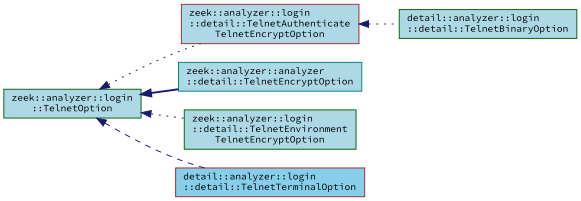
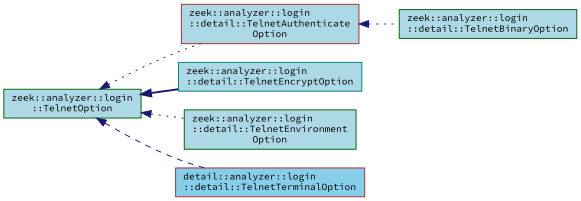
(270, 24) -> (270, 24)
(488, 24) -> (488, 24)
(270, 77) -> (270, 77)
(270, 130) -> (270, 130)
